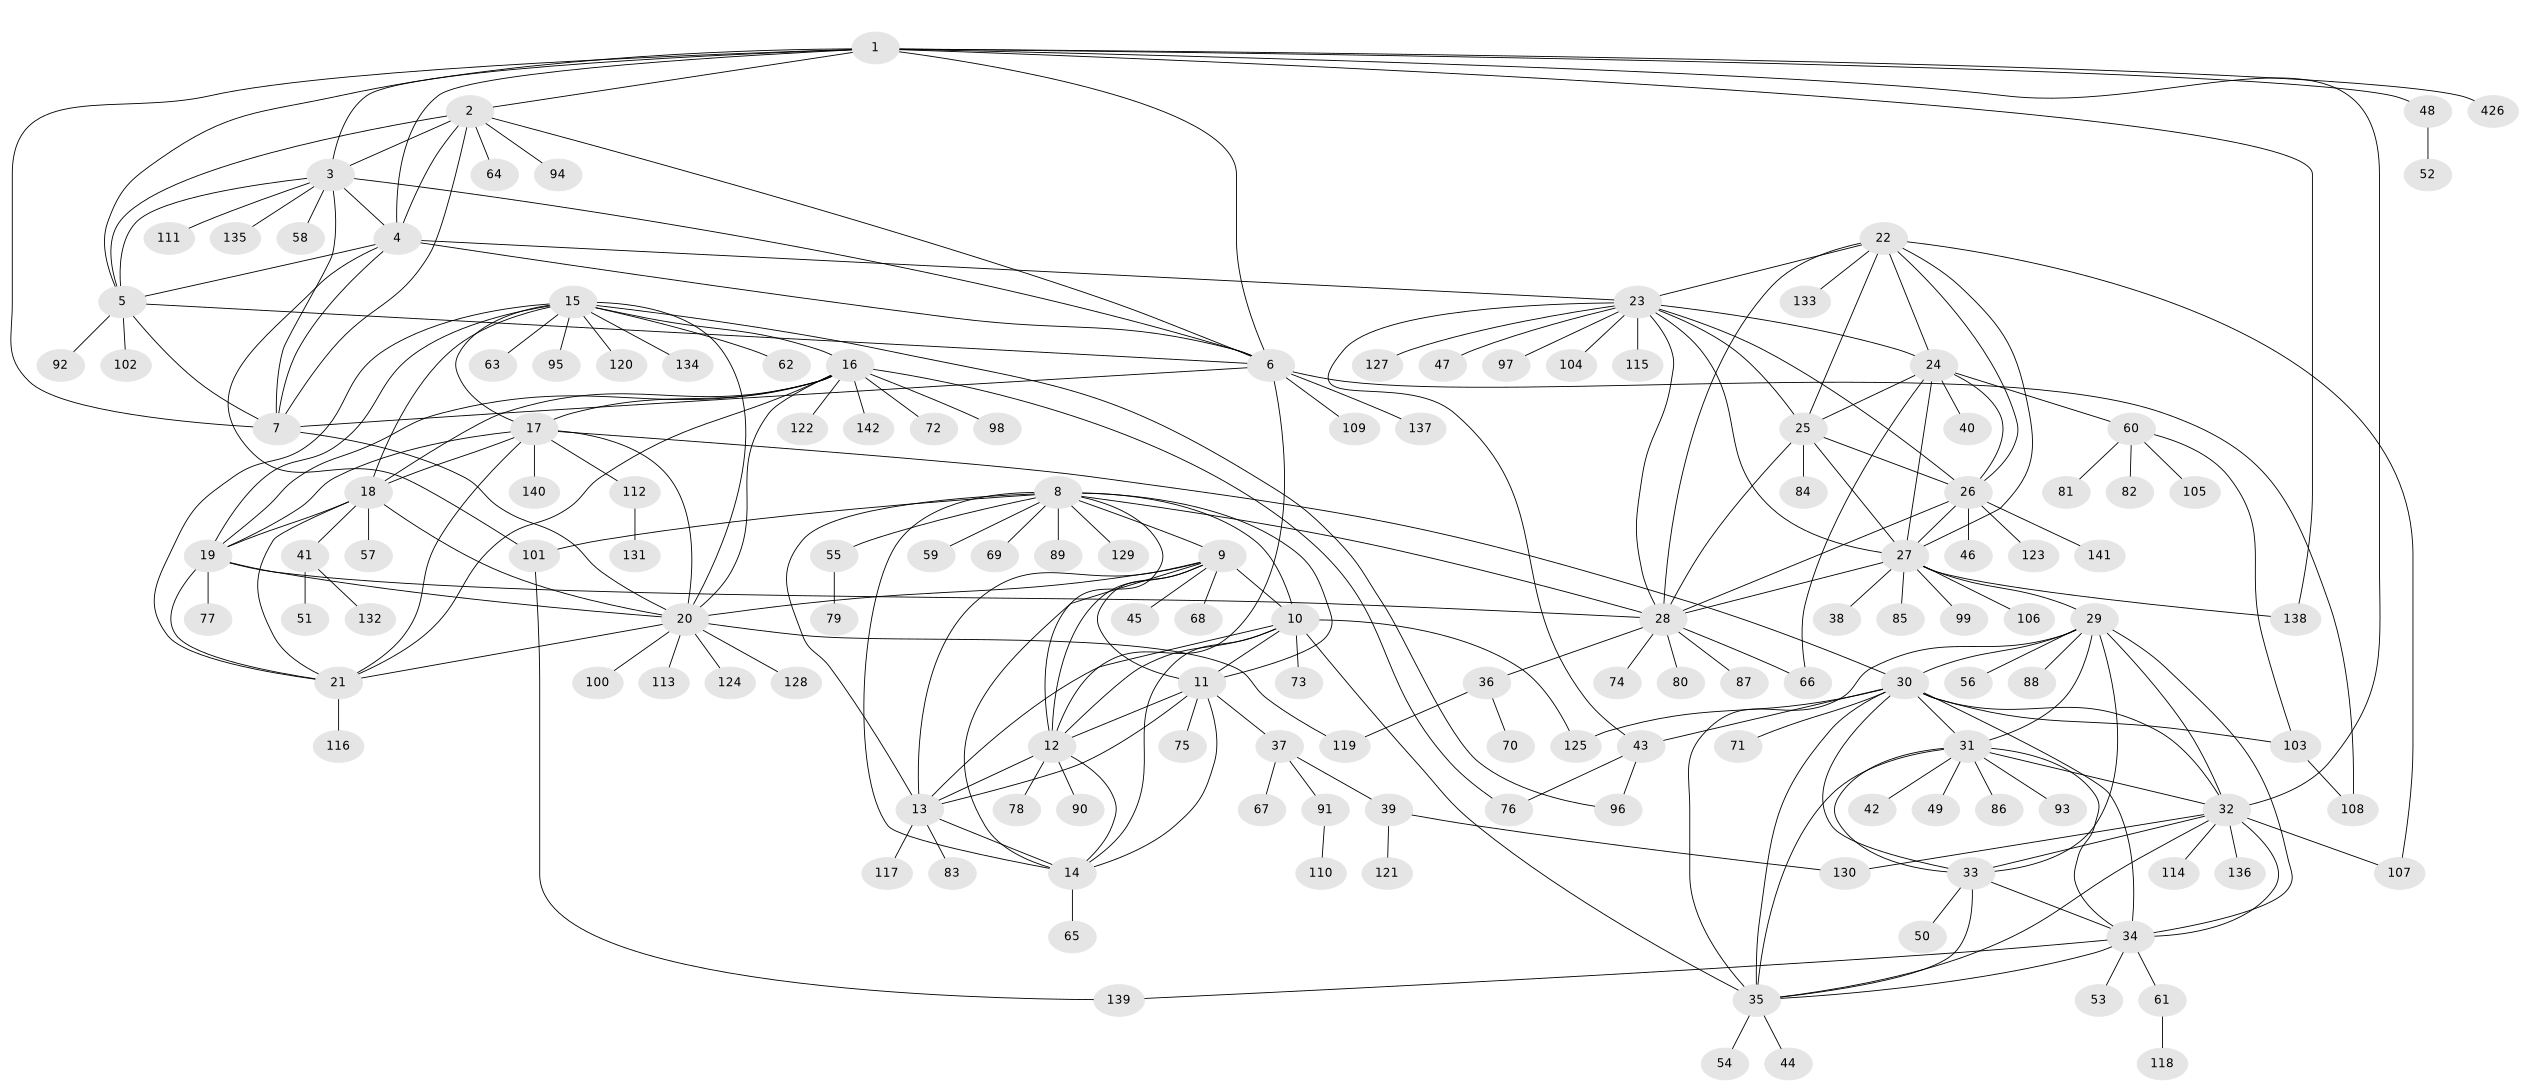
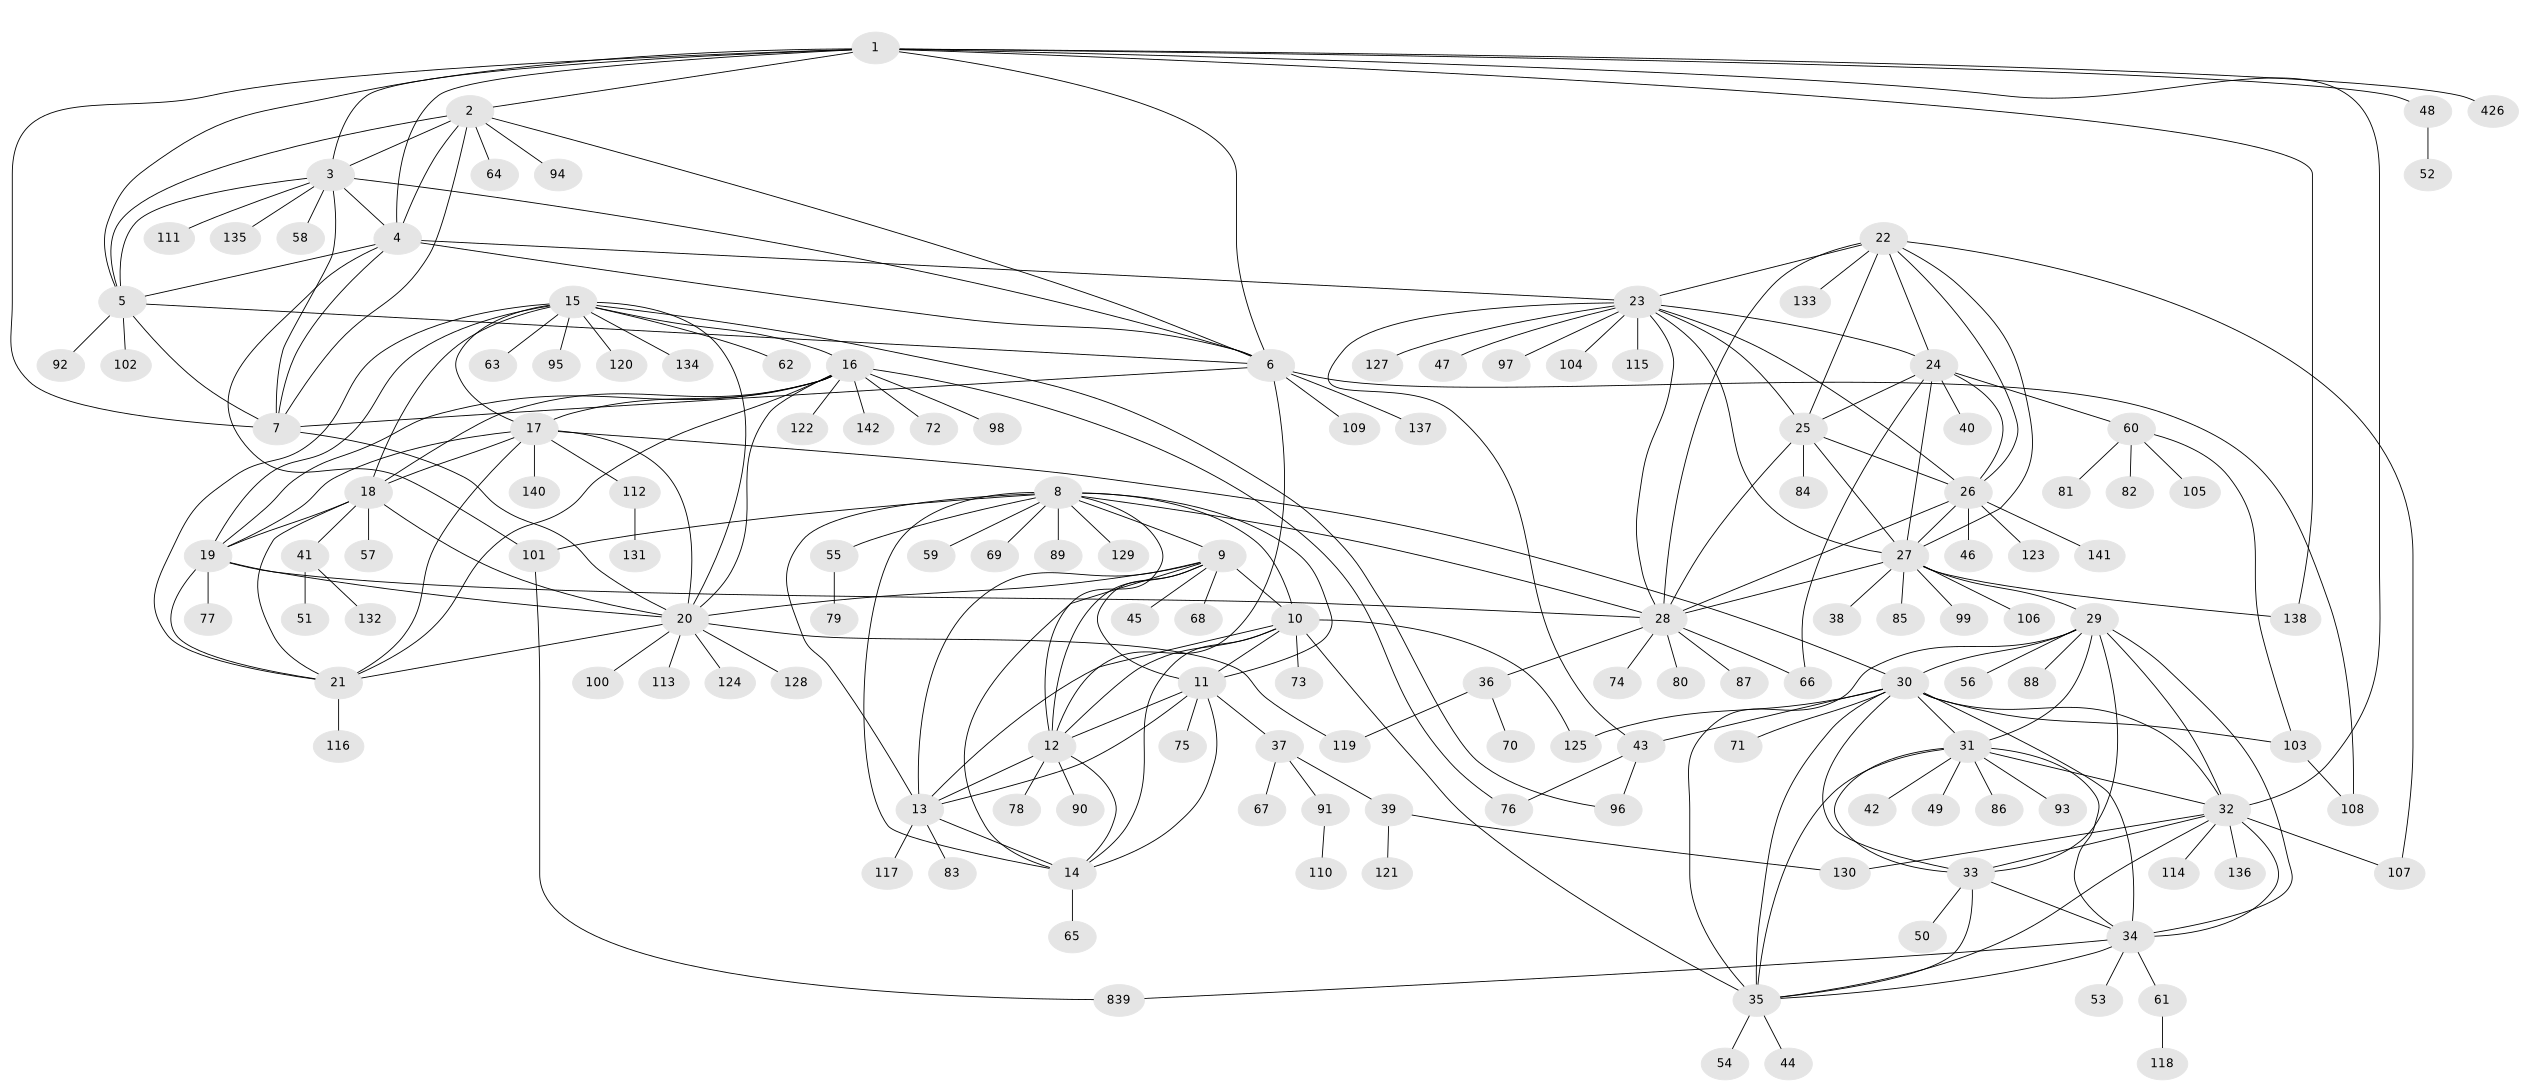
(1119, 1000) -> (1119, 1000)
